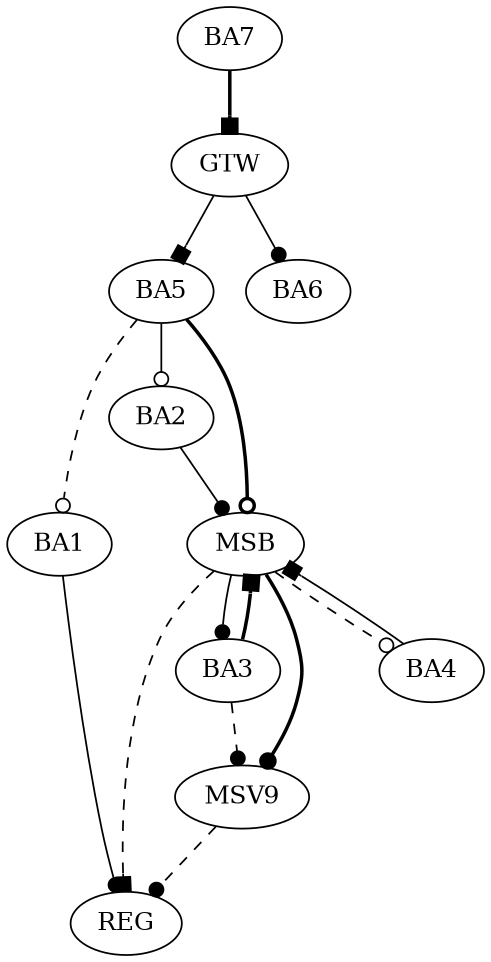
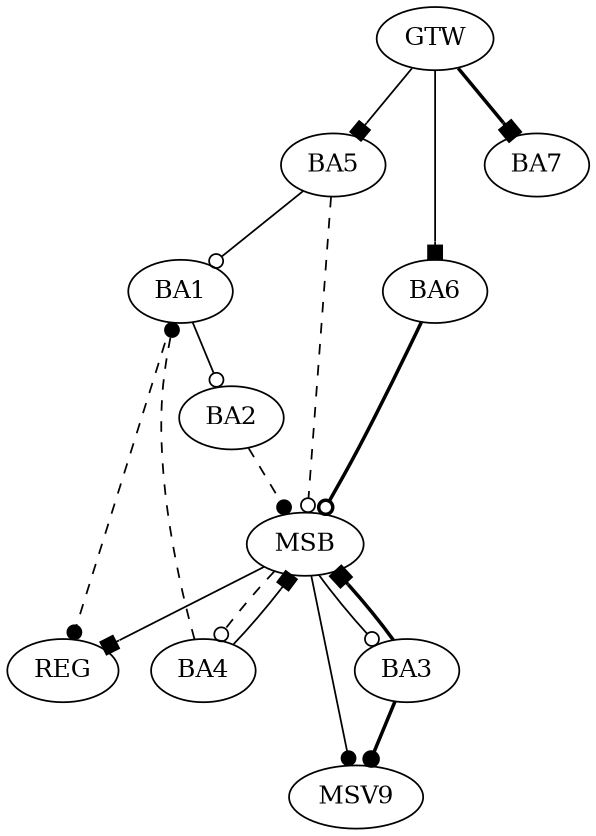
(230, 93) -> (481, 95)
(261, 222) -> (435, 156)
(161, 348) -> (203, 348)
(235, 402) -> (320, 347)
(86, 403) -> (263, 224)
none -> (377, 413)
(199, 475) -> (264, 475)
none -> (165, 489)
(226, 600) -> (342, 605)
(302, 664) -> (329, 664)
(136, 711) -> (199, 600)
(234, 727) -> (384, 727)
(84, 728) -> (124, 474)
(189, 855) -> none
